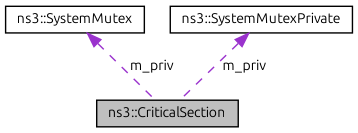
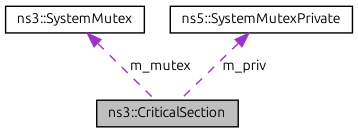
(261, 20) -> (261, 20)
(151, 67) -> (159, 67)
